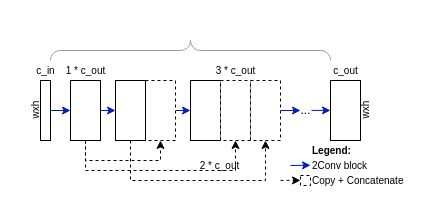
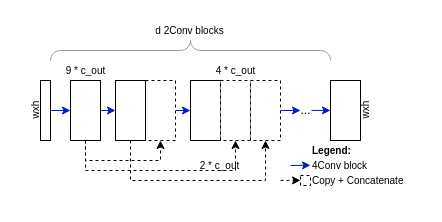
none -> (190, 31)
(46, 71) -> none
(86, 71) -> (86, 71)
(236, 71) -> (236, 71)
(346, 71) -> none
(360, 166) -> (360, 166)
